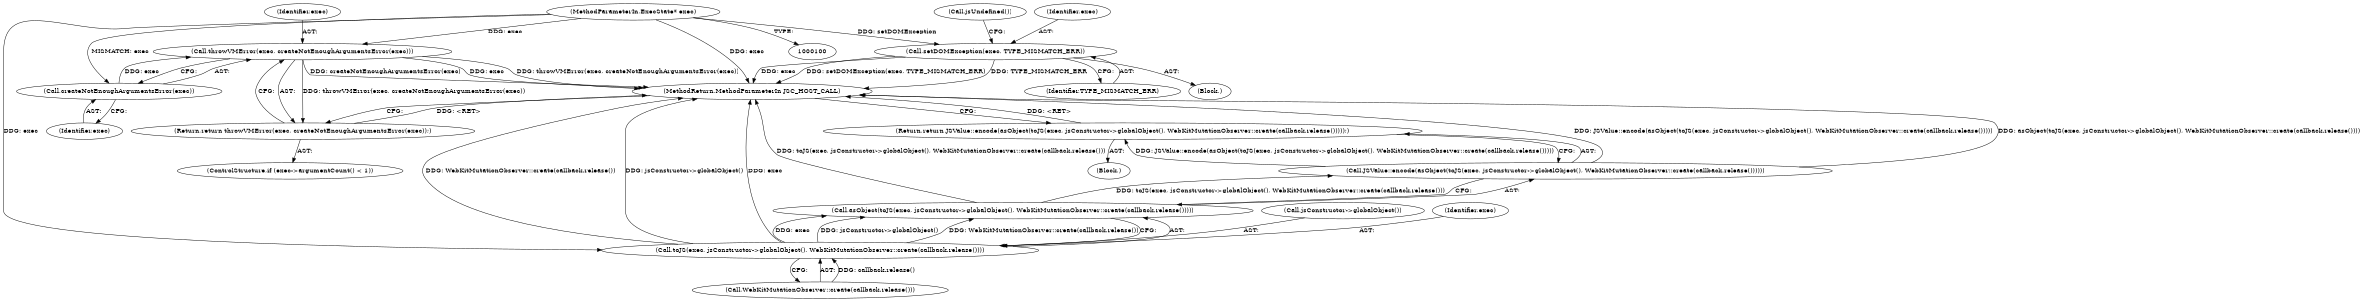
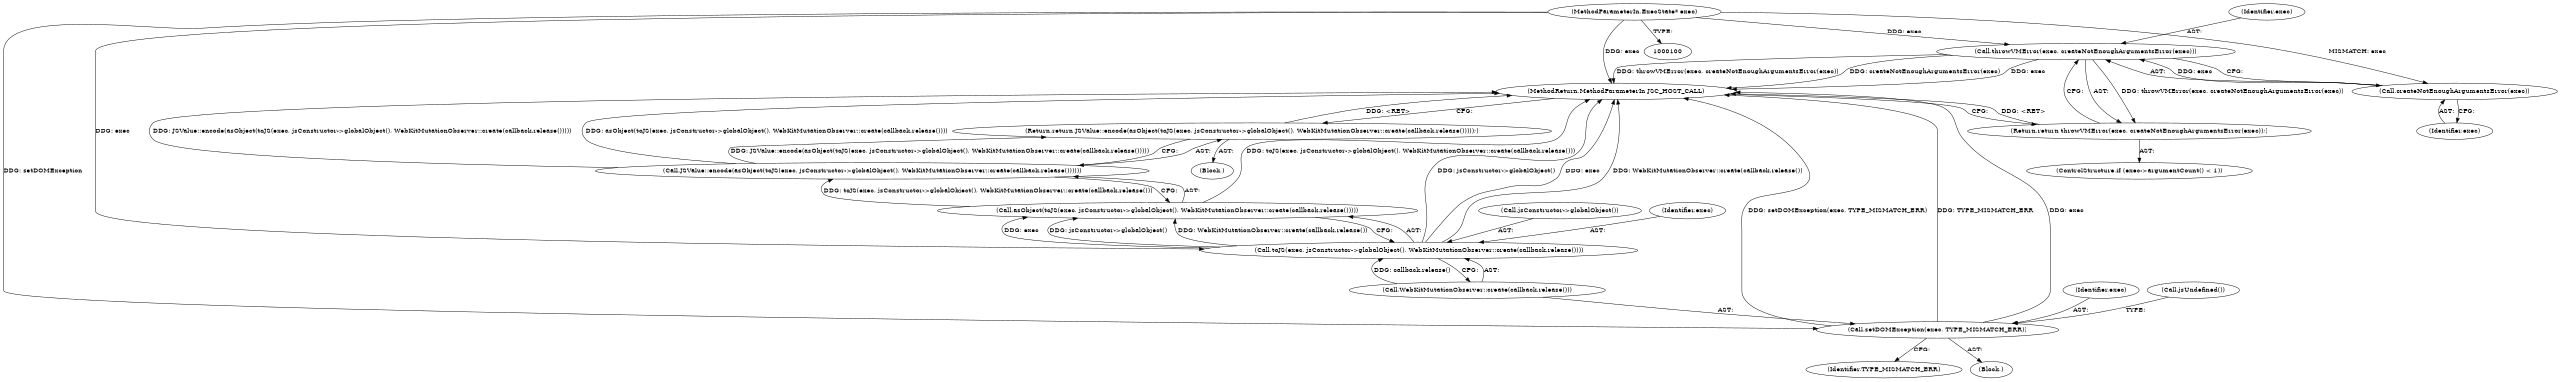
(998, 32) -> (2137, 310)
(1117, 67) -> (1697, 312)
